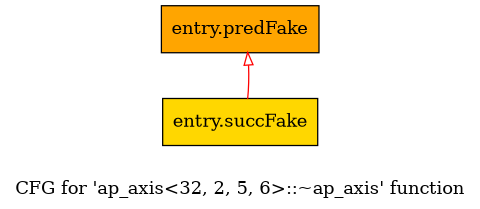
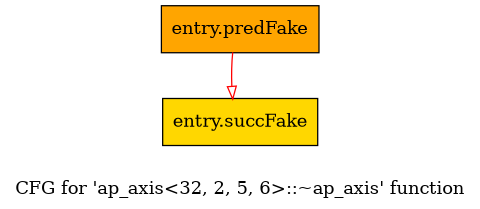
(249, 82) -> (232, 69)
